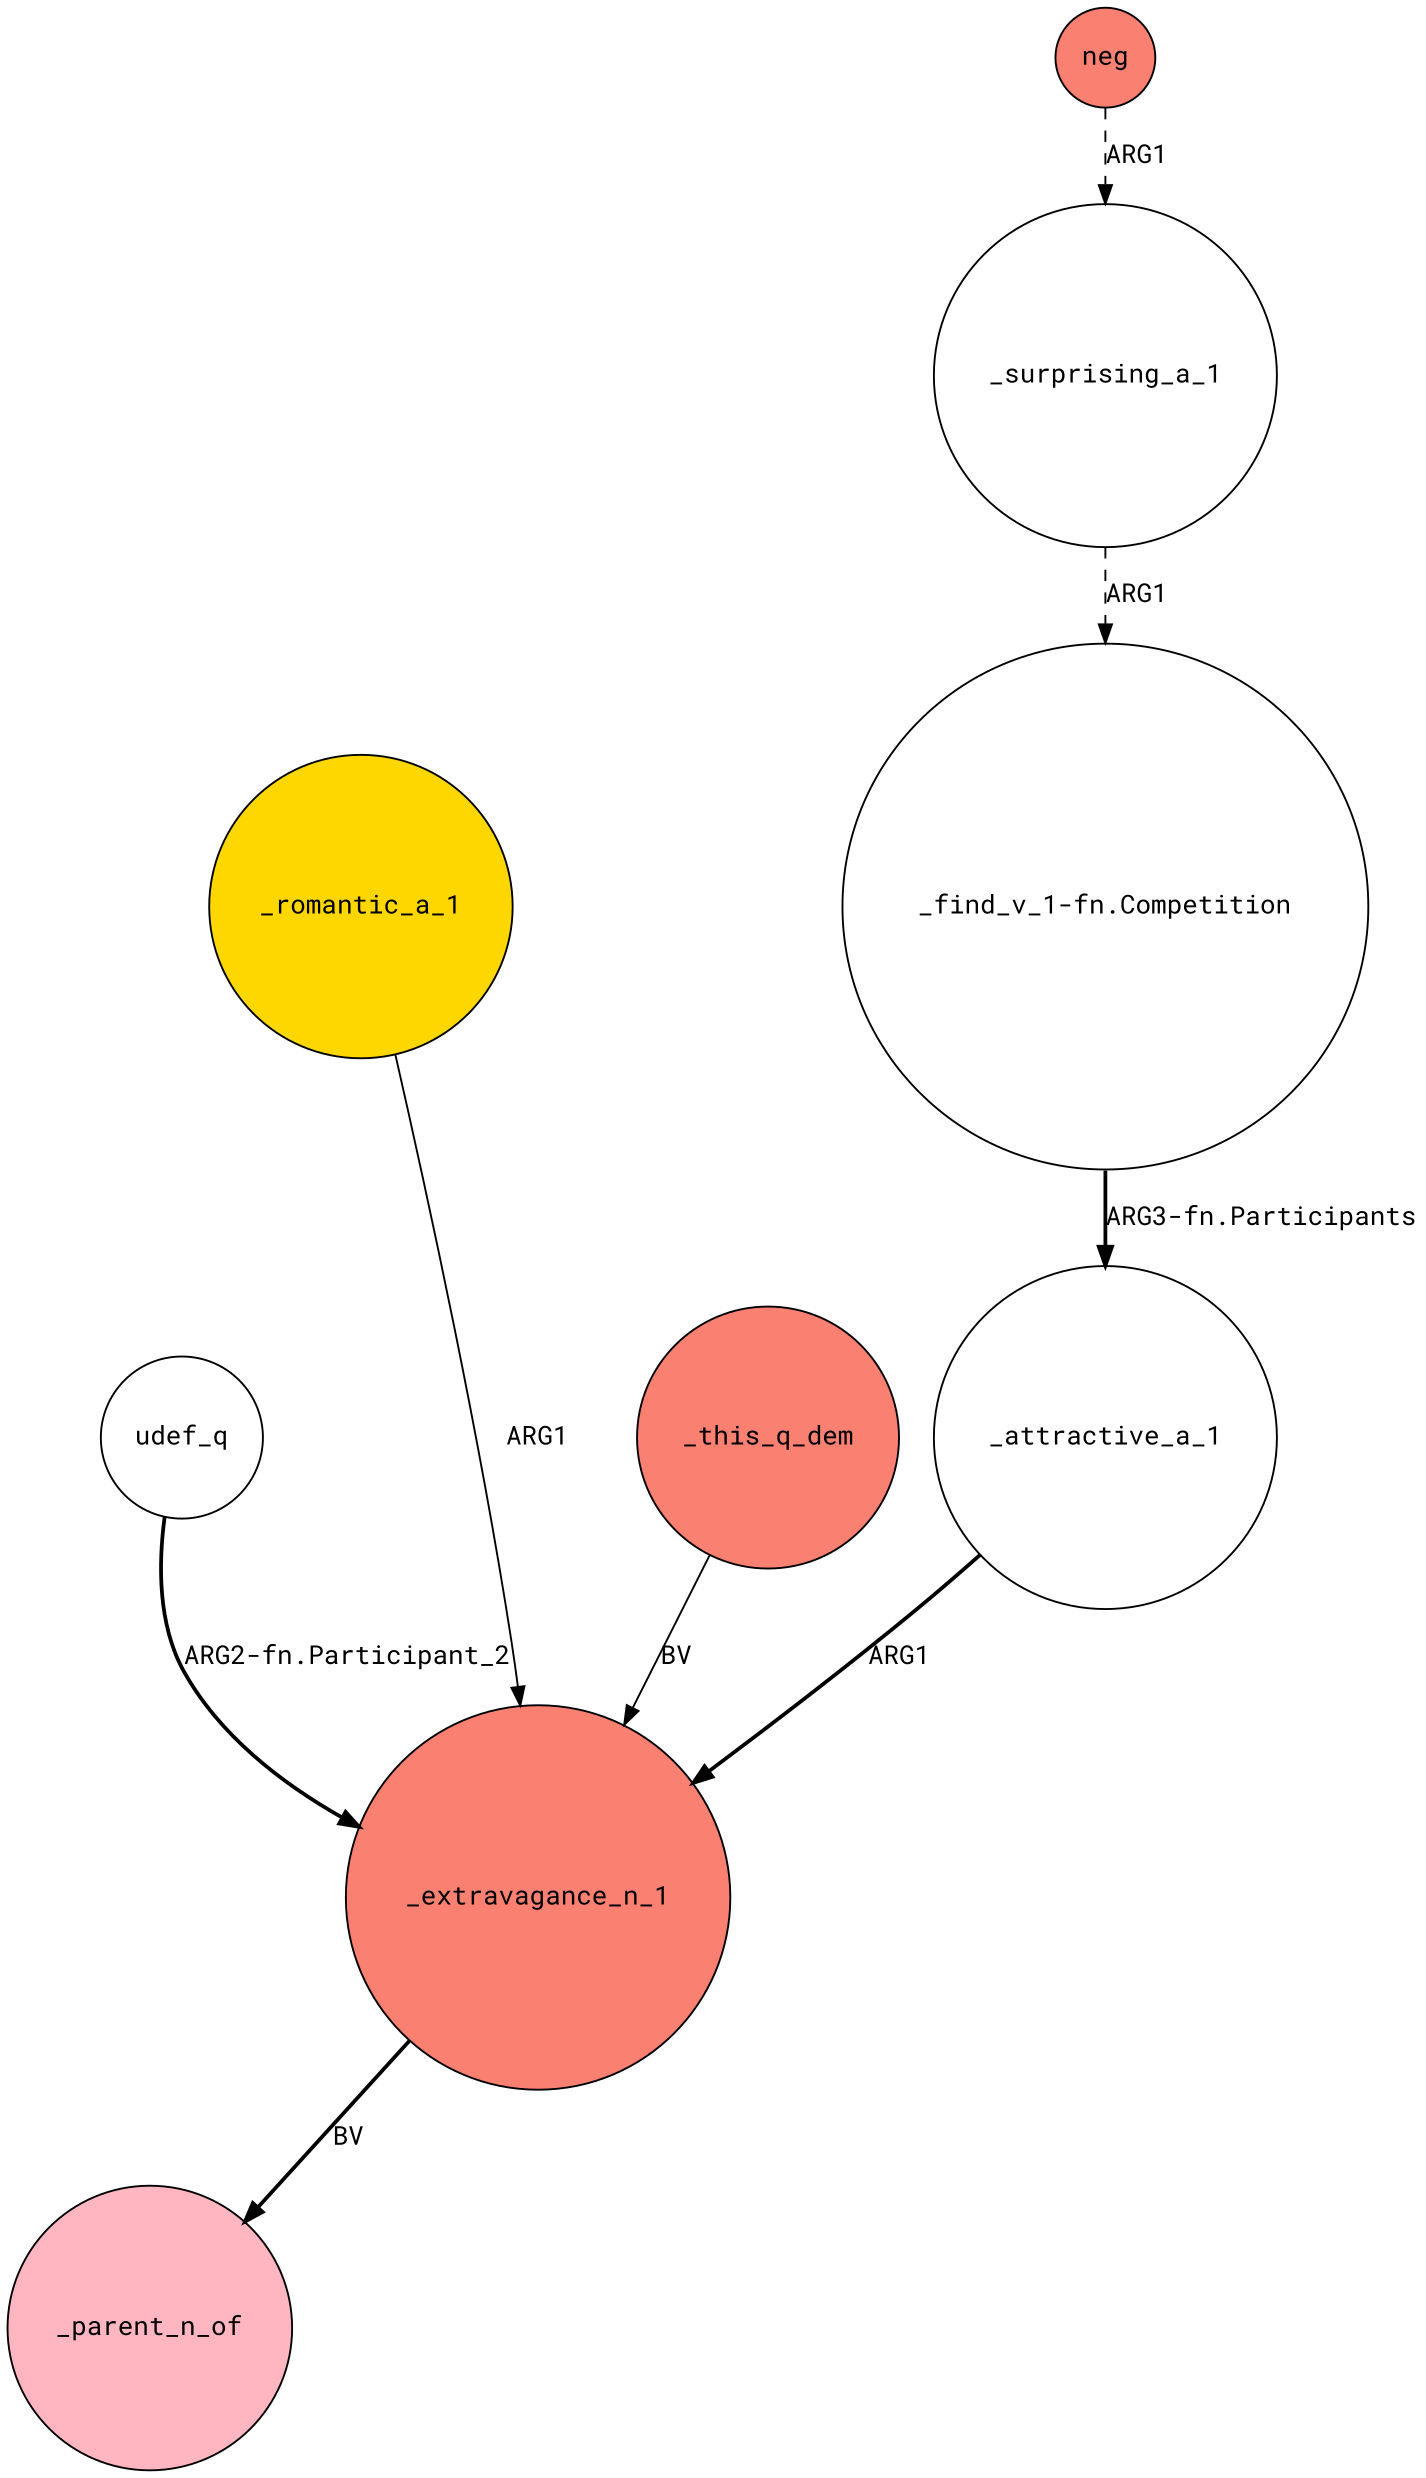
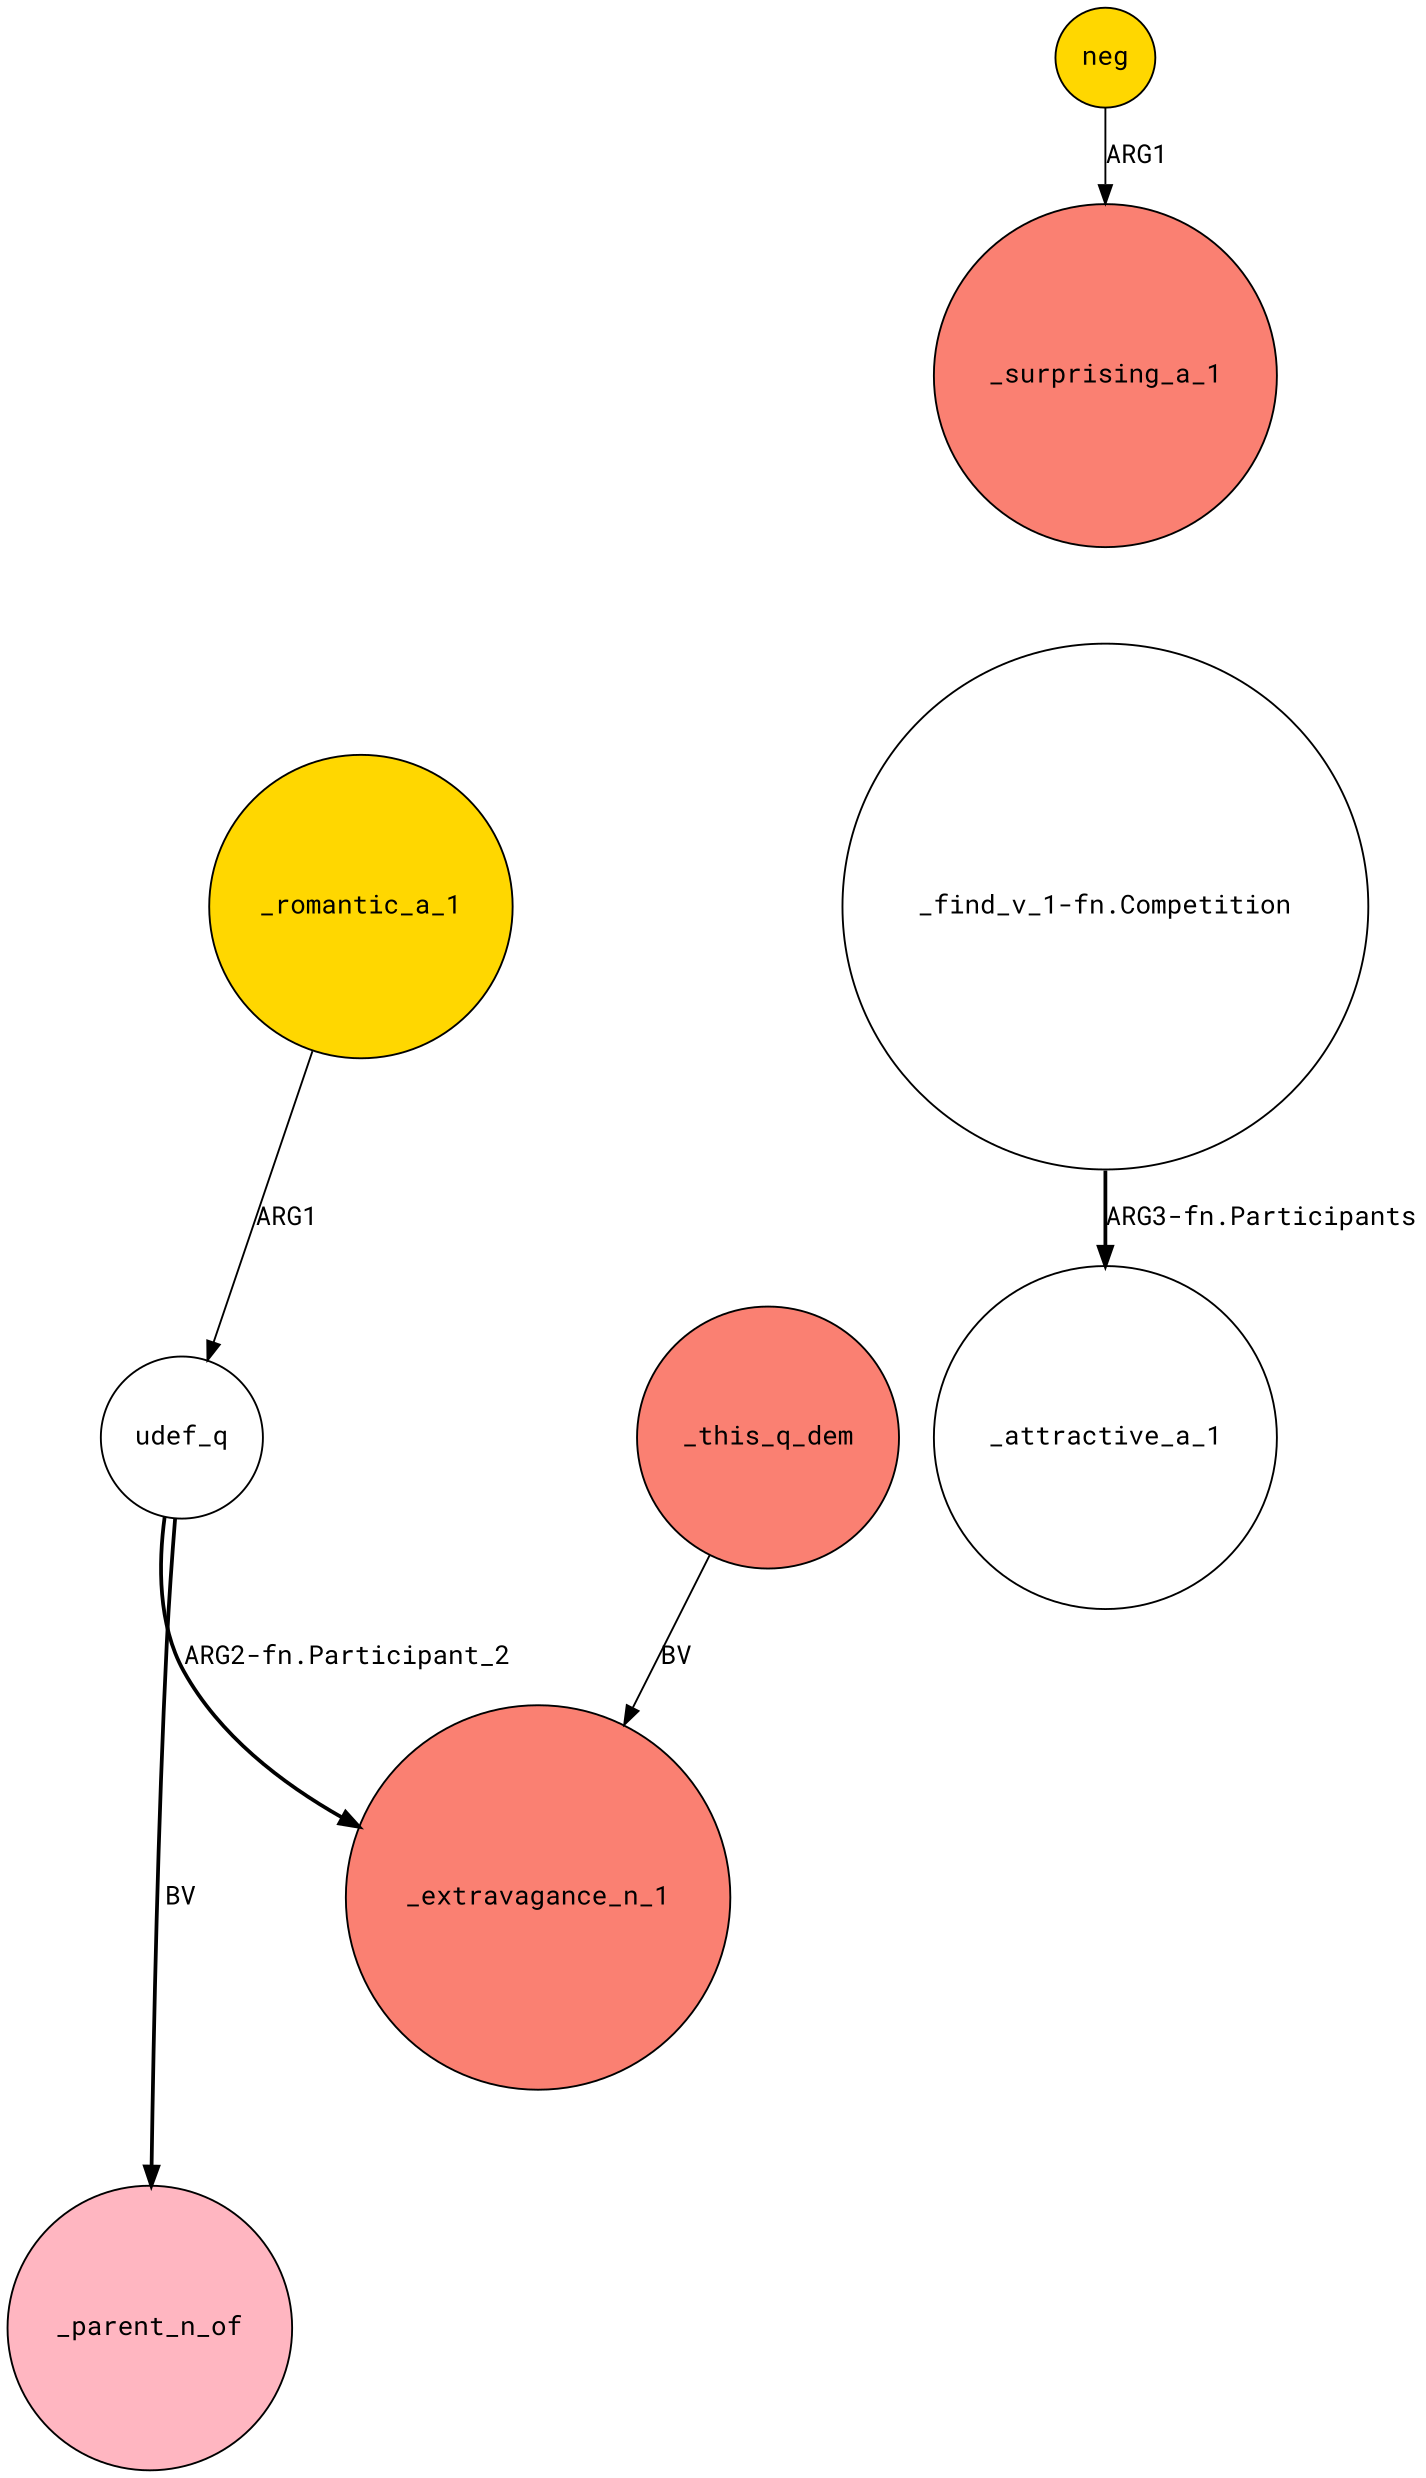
(1105, 58) -> (1105, 58)
(1105, 146) -> (1105, 146)
(1105, 376) -> (1105, 376)
(1105, 586) -> none
(463, 1370) -> (263, 1197)
(847, 1666) -> none
(334, 2124) -> (159, 1842)
